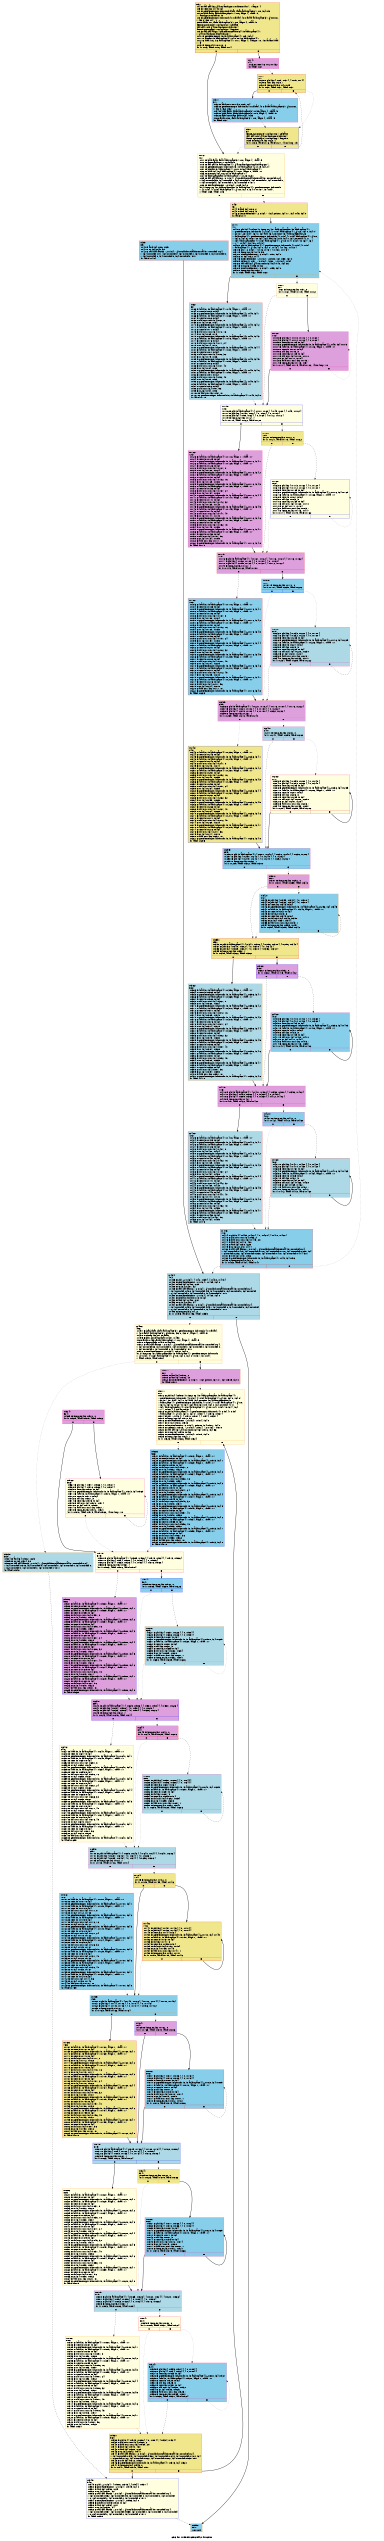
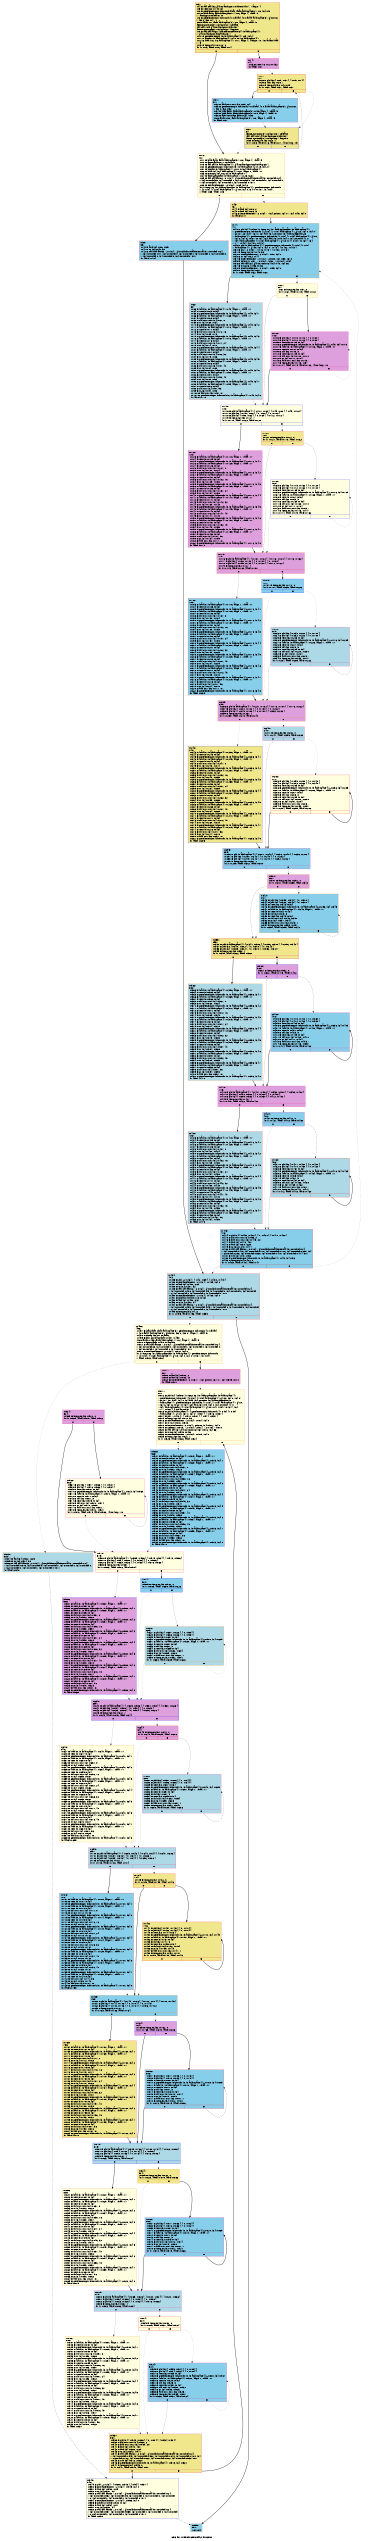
none -> (212, 221)
none -> (110, 1880)
